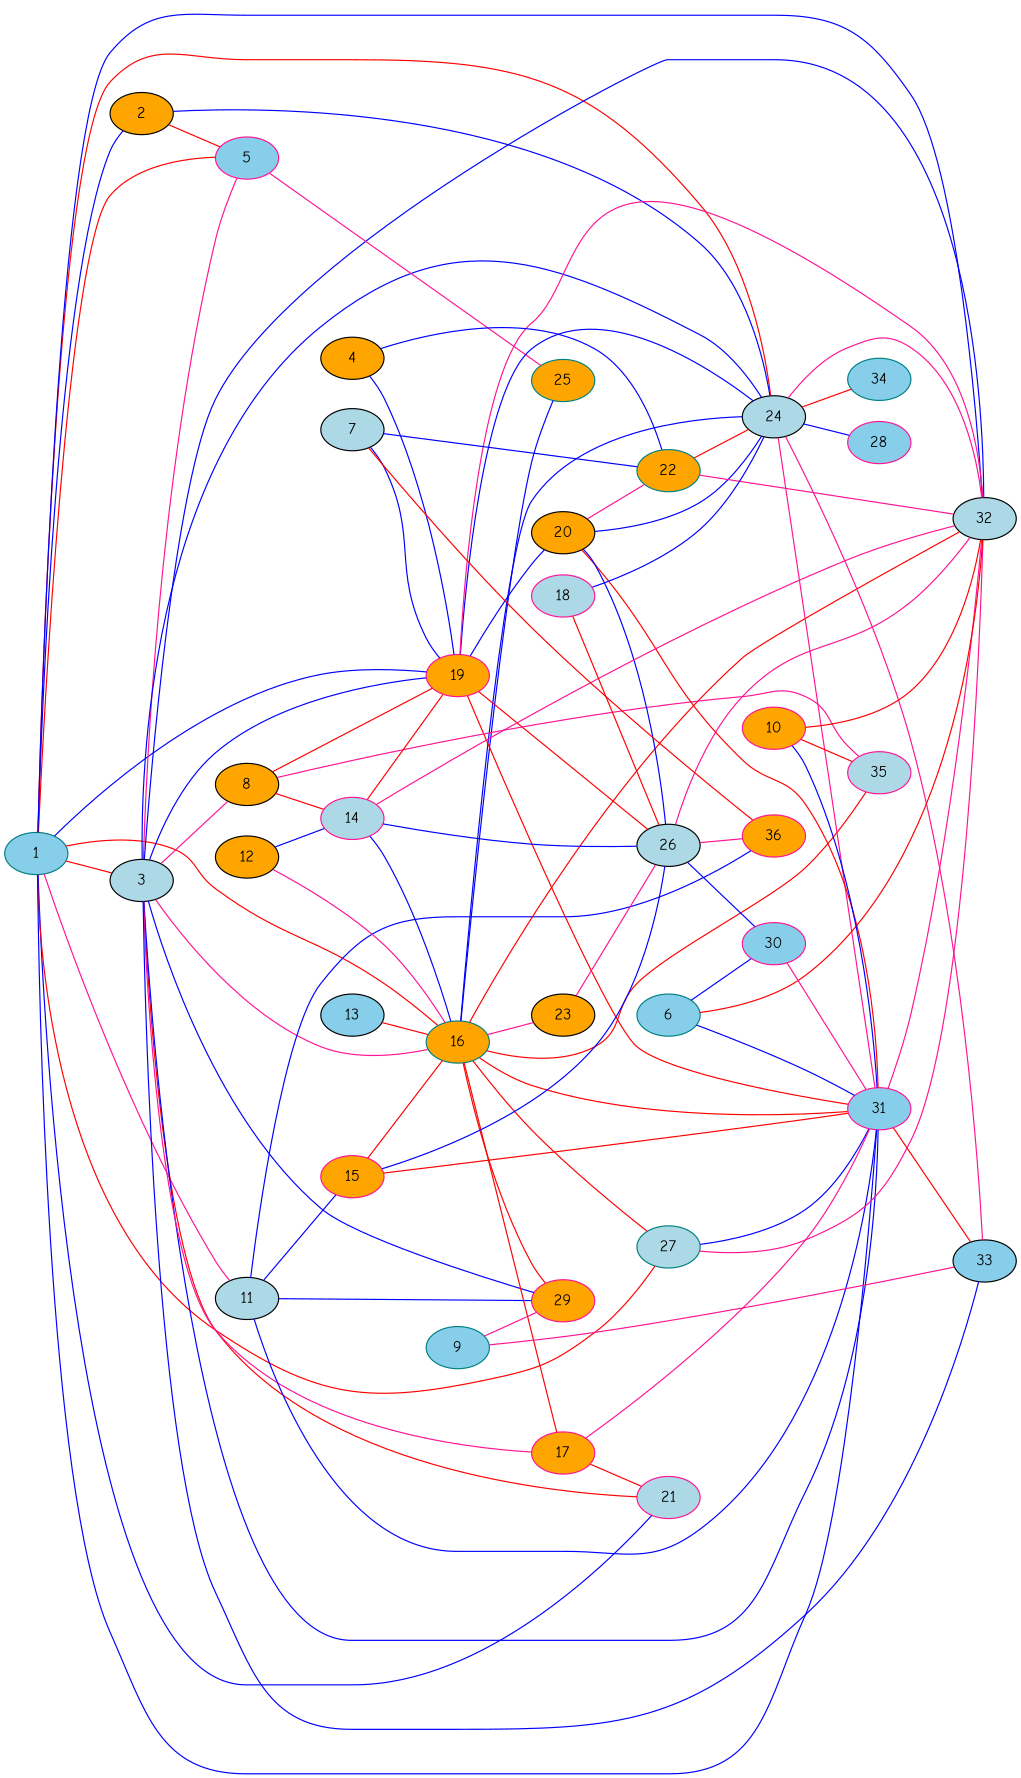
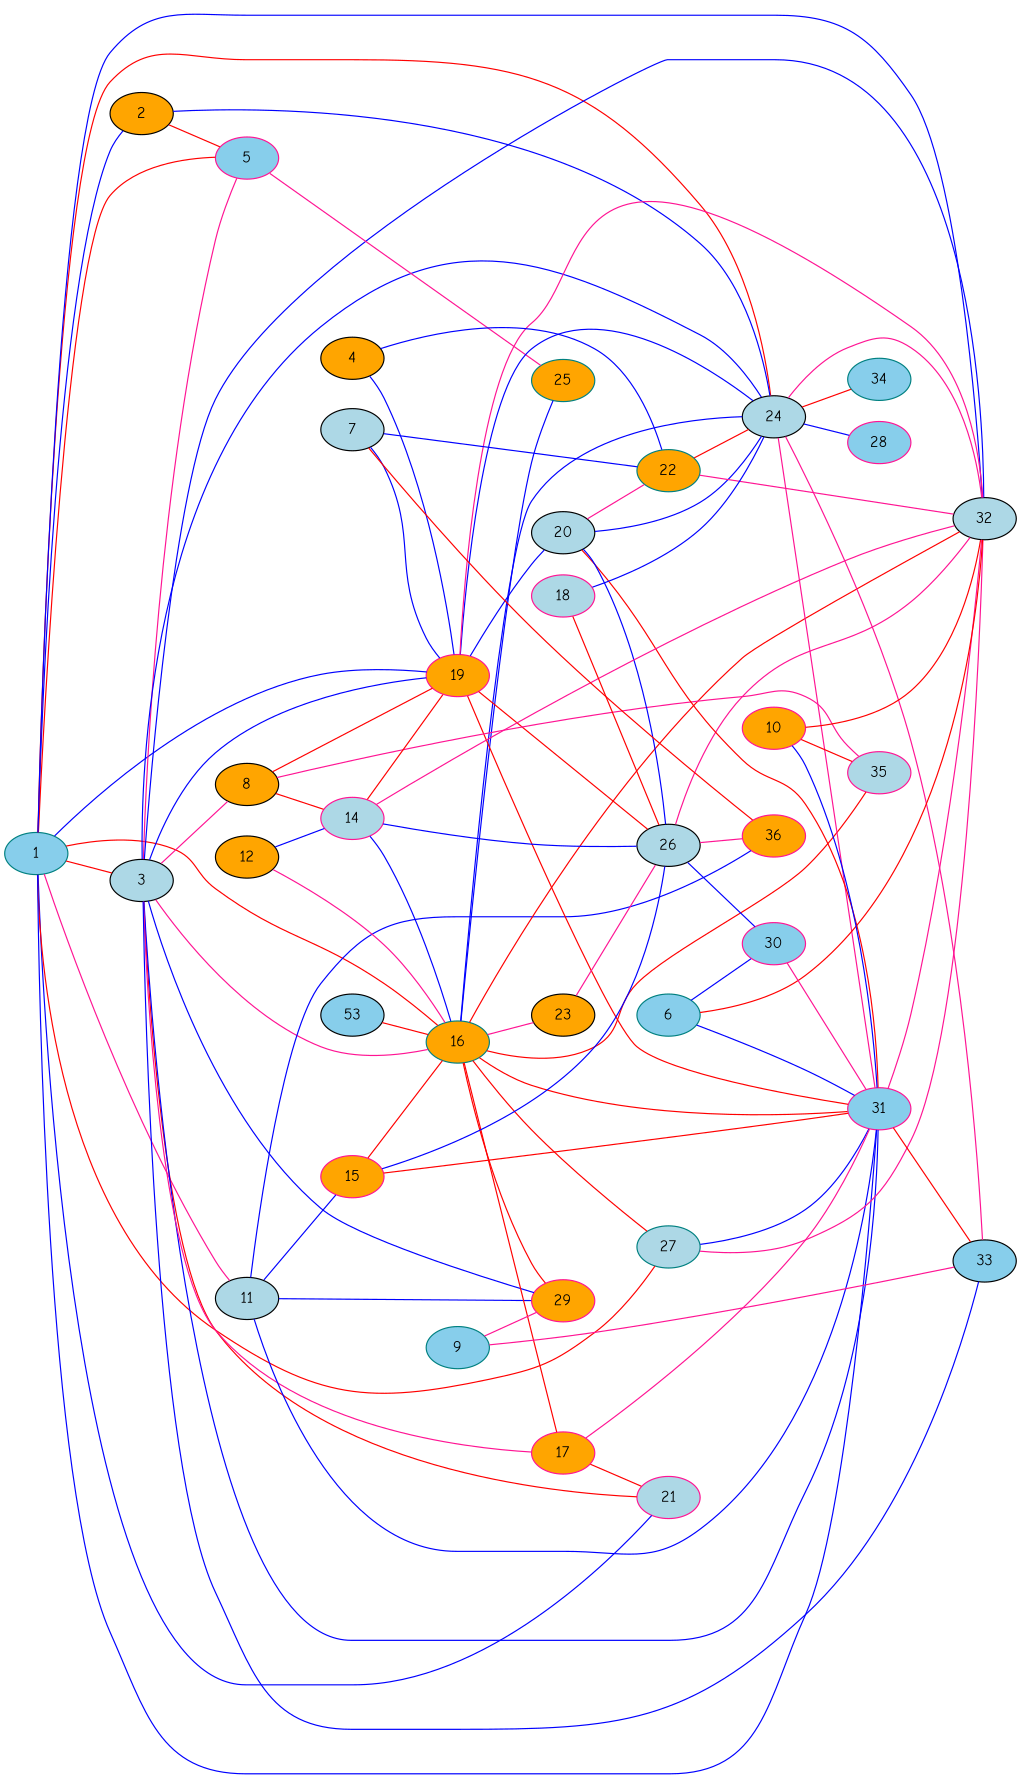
(563, 533) -> (563, 533)
(352, 1015) -> (352, 1015)
